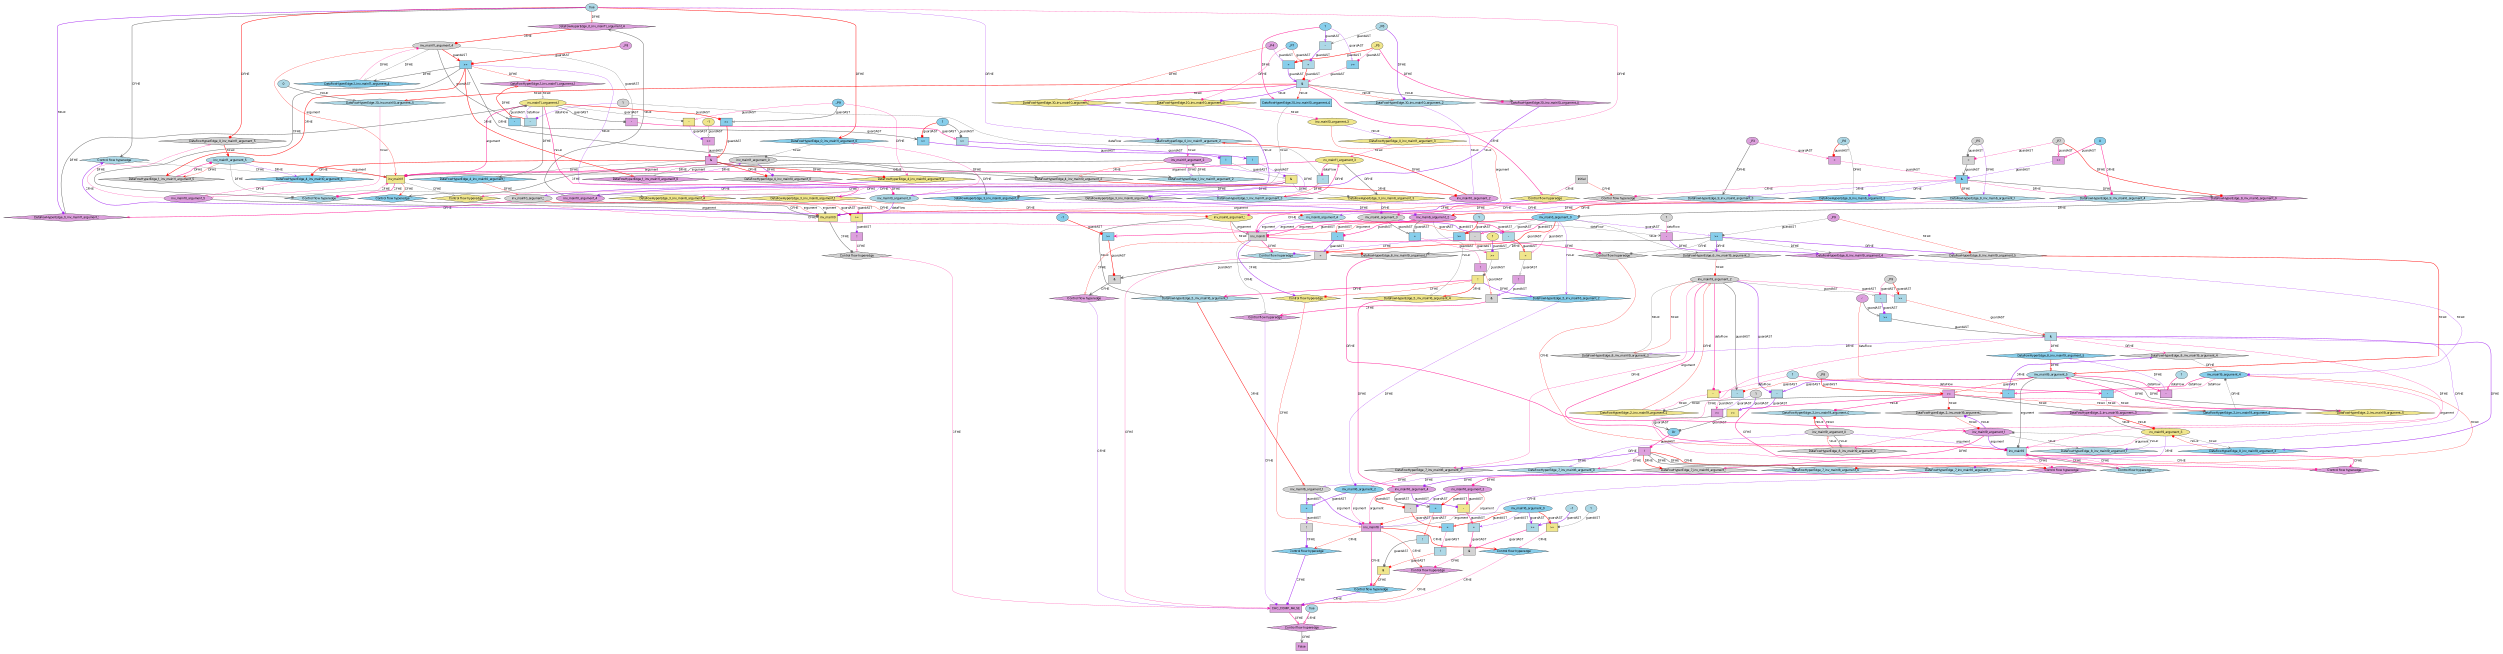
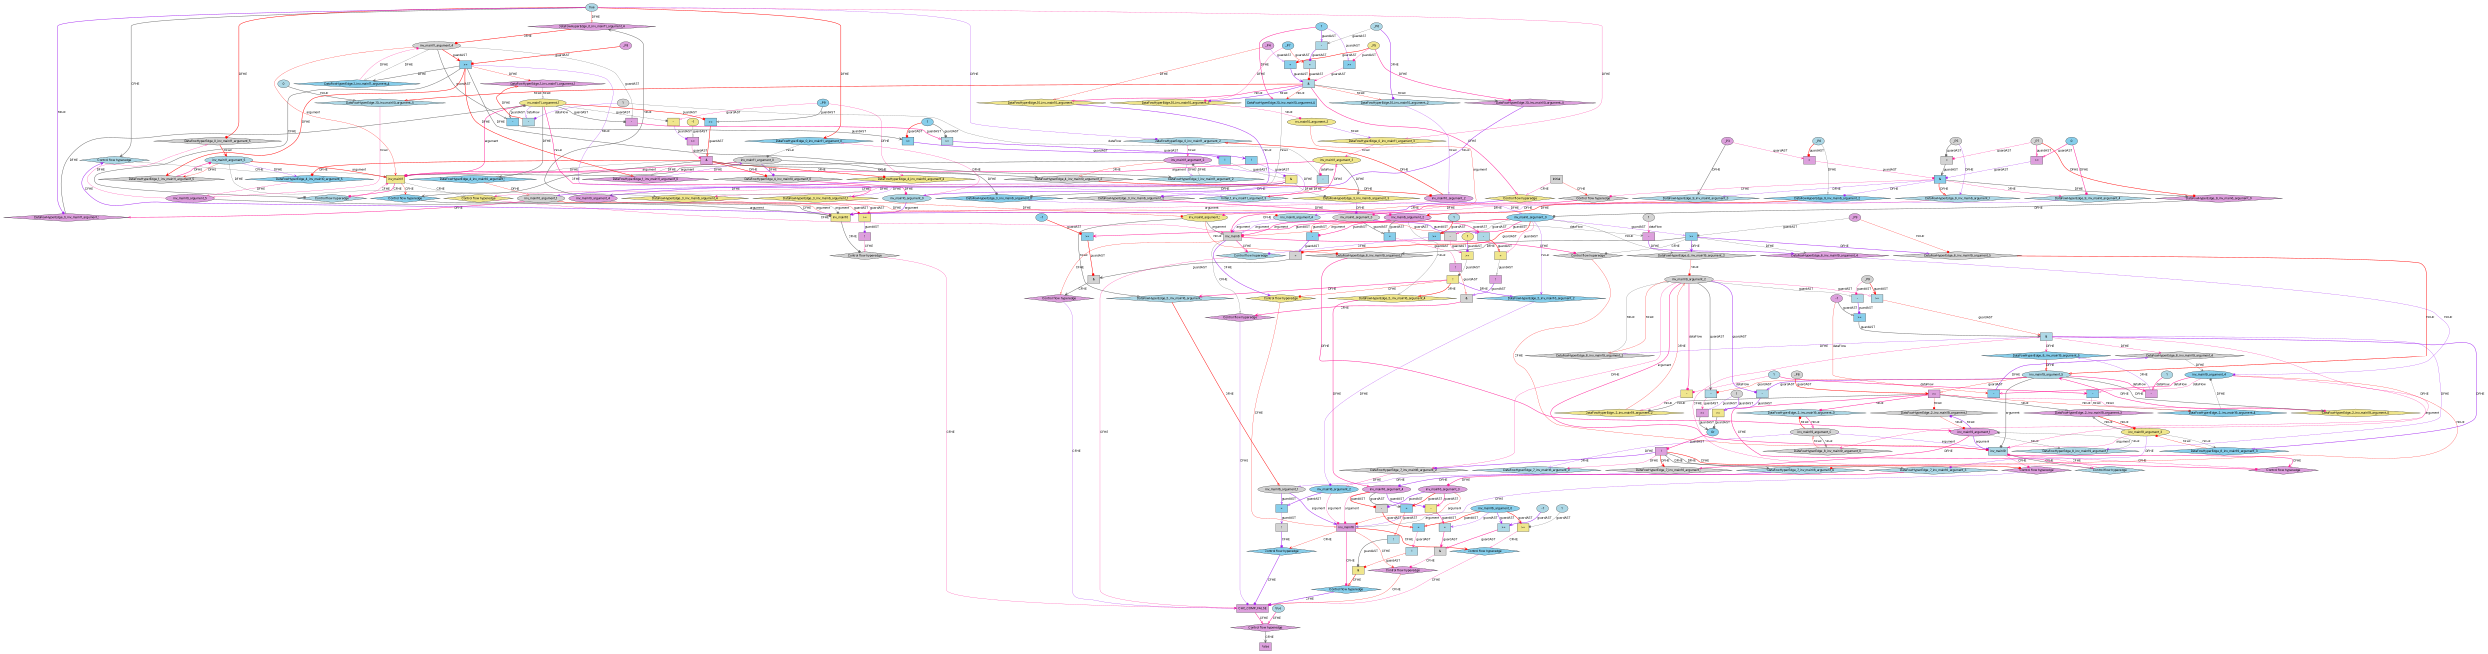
(1250, 198) -> (1244, 198)
(1308, 207) -> (1276, 207)
(899, 208) -> (912, 208)
